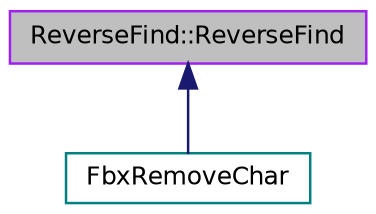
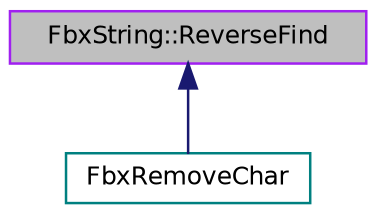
(188, 37) -> (188, 37)
